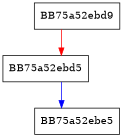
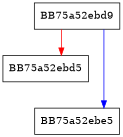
(62, 91) -> (104, 65)
